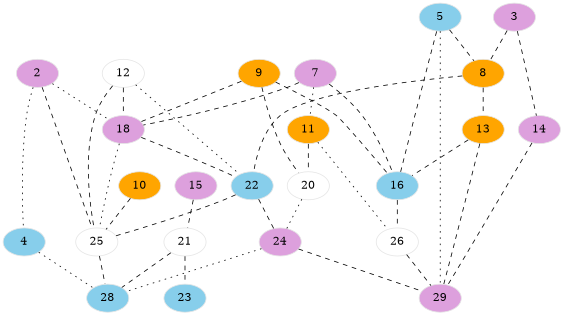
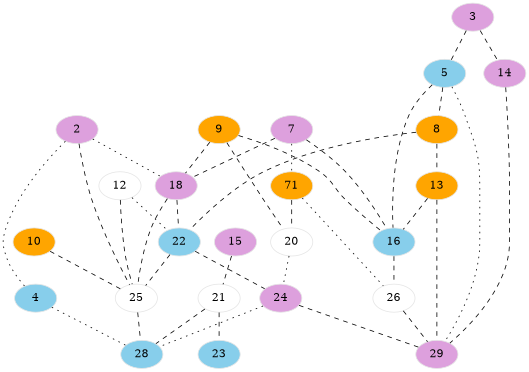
(499, 45) -> (459, 45)
(123, 102) -> none
(308, 130) -> (292, 186)
(108, 186) -> (147, 239)
